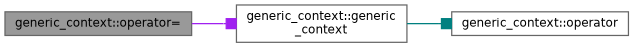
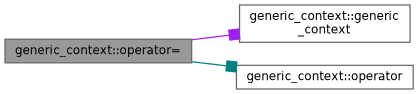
(423, 24) -> (208, 64)
